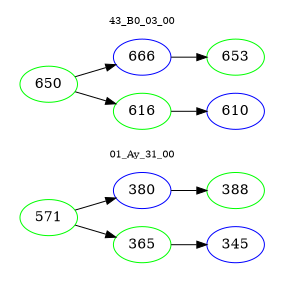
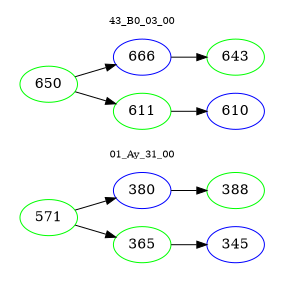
(236, 57) -> (236, 57)
(142, 111) -> (142, 111)
